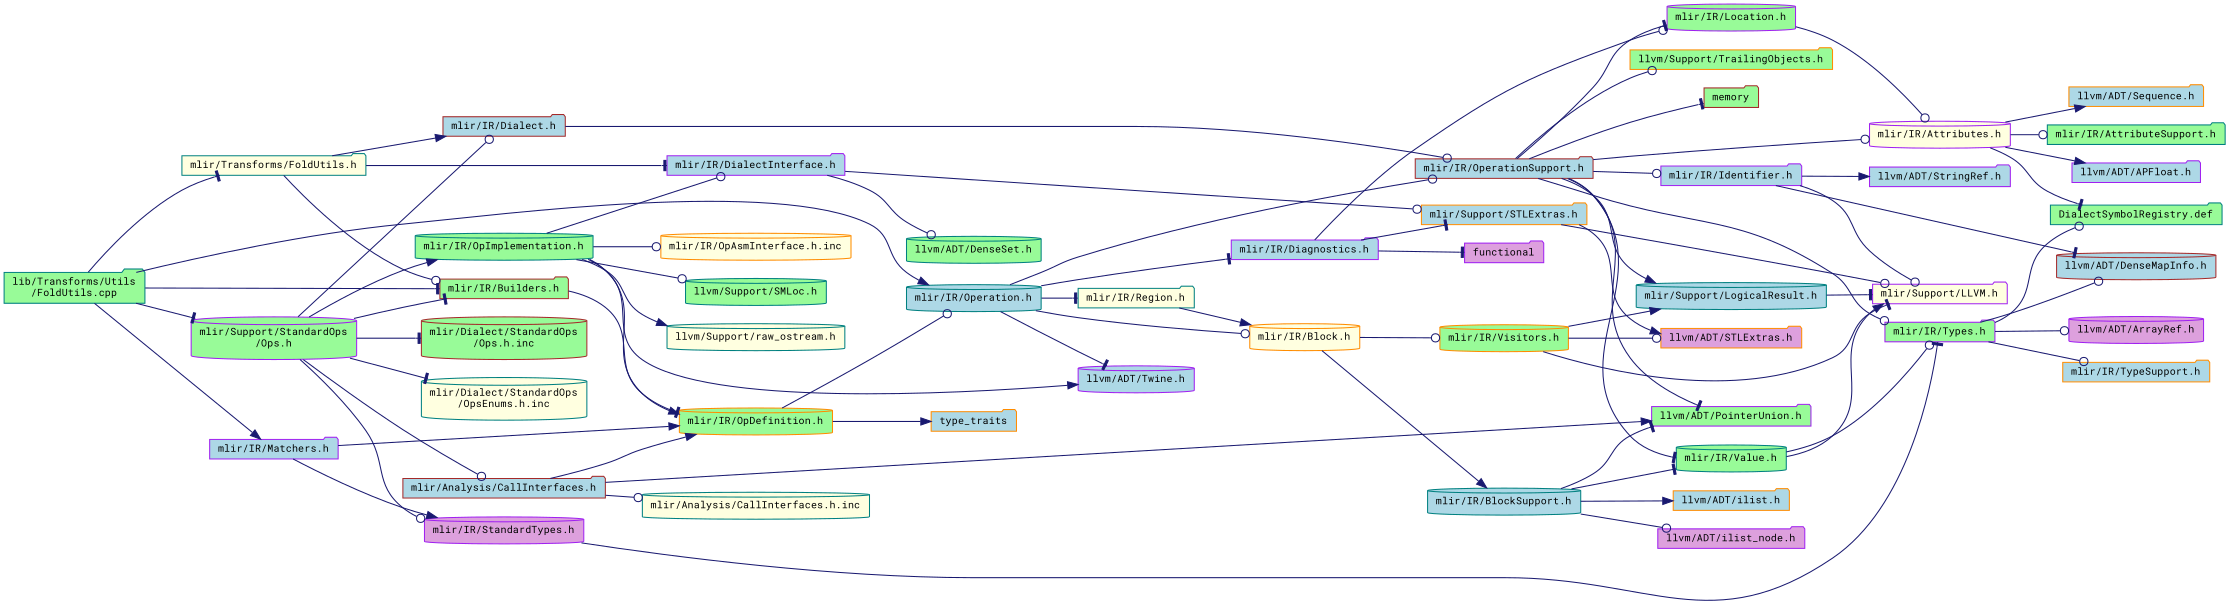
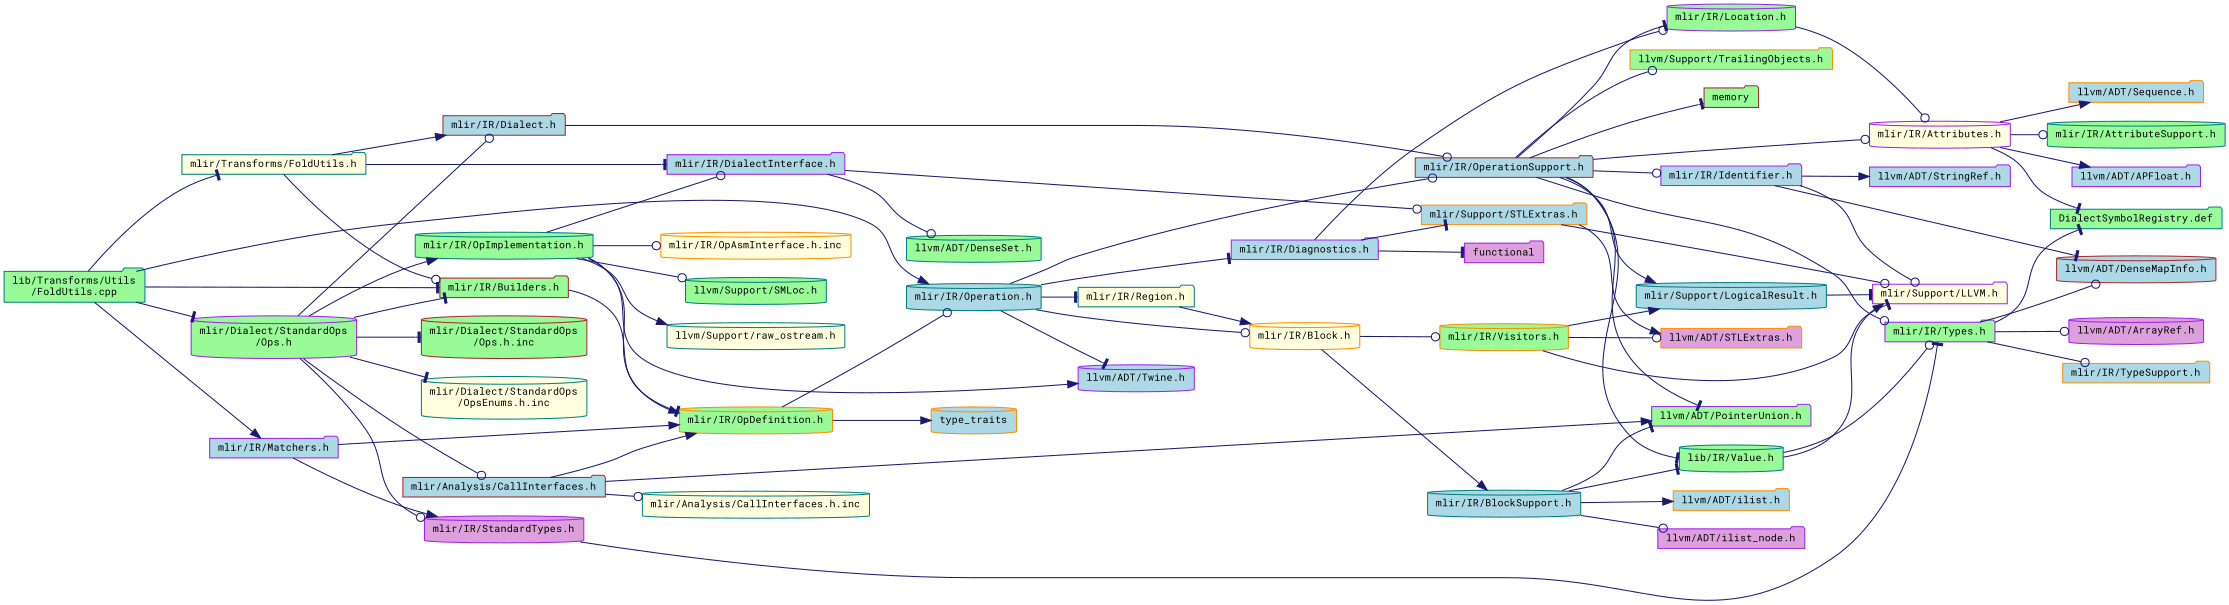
(2136, 135) -> (2136, 135)
(2031, 272) -> (2031, 272)
(274, 338) -> (274, 337)
(974, 421) -> (974, 420)
(1731, 458) -> (1731, 458)
